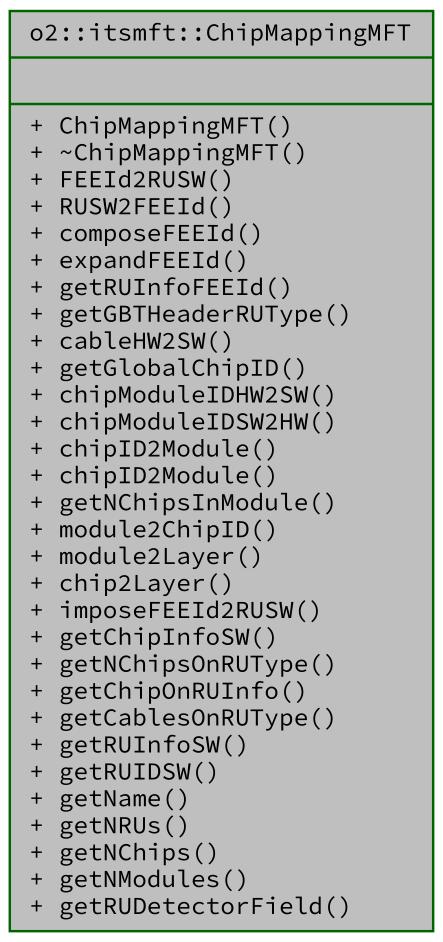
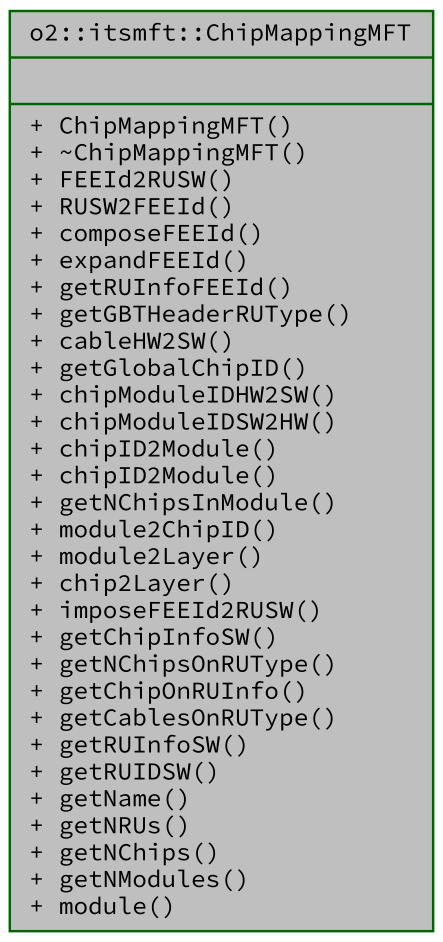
(192, 907) -> (104, 907)
